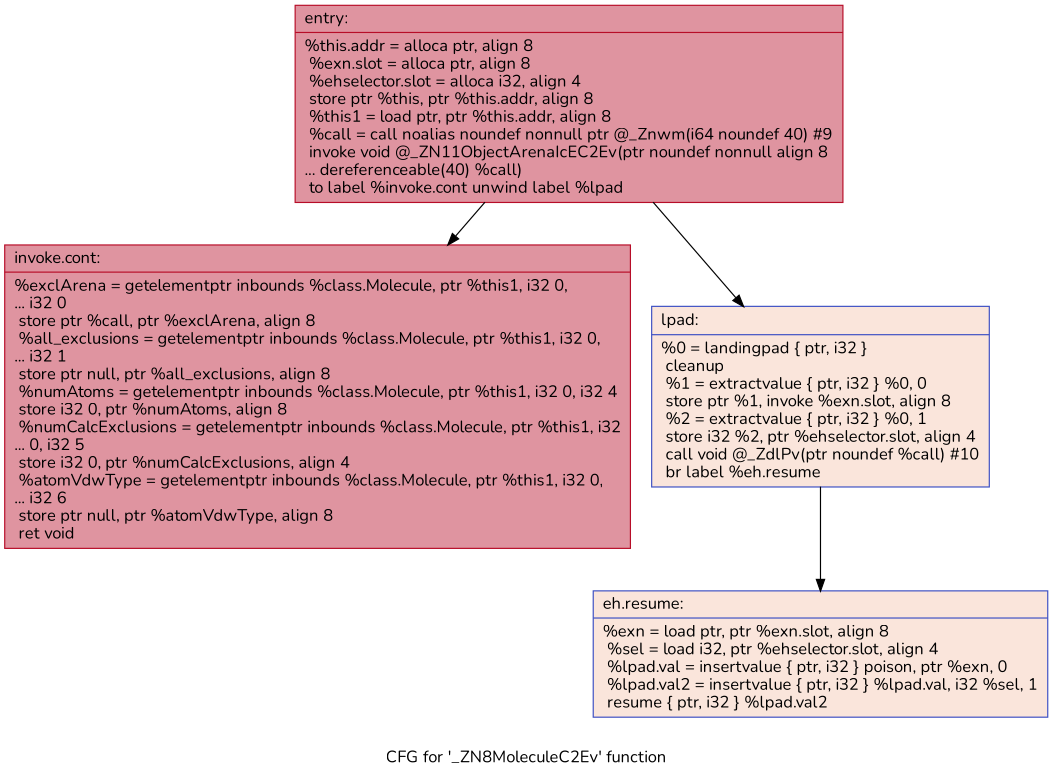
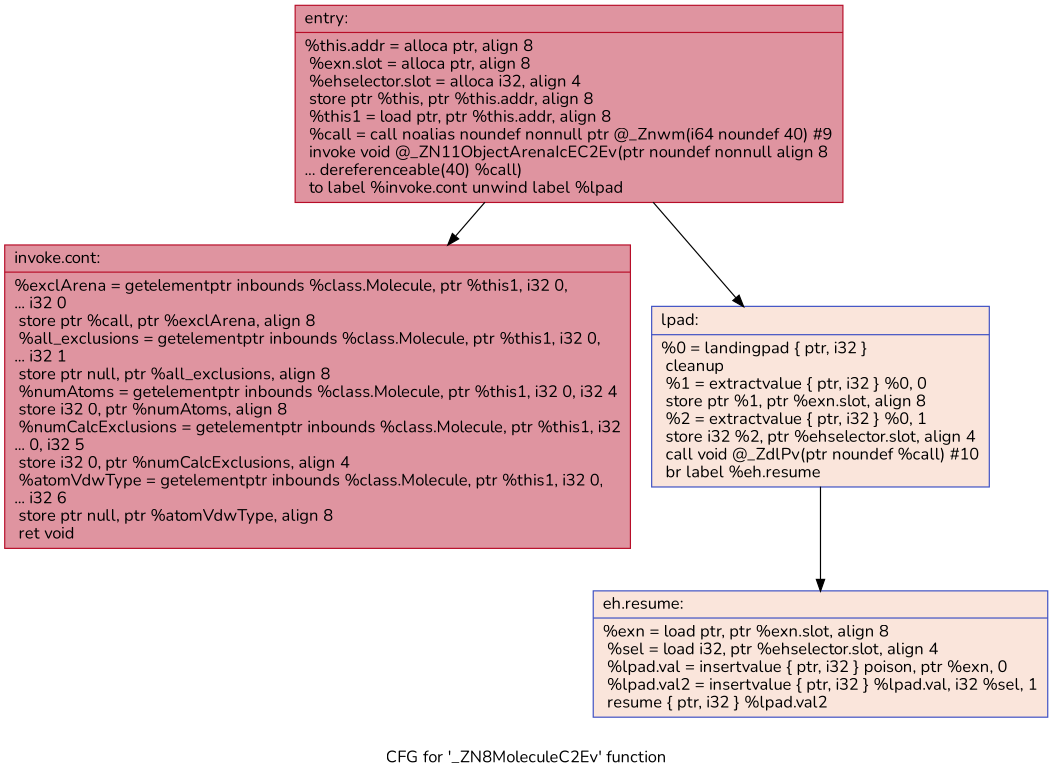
(806, 401) -> (794, 401)
